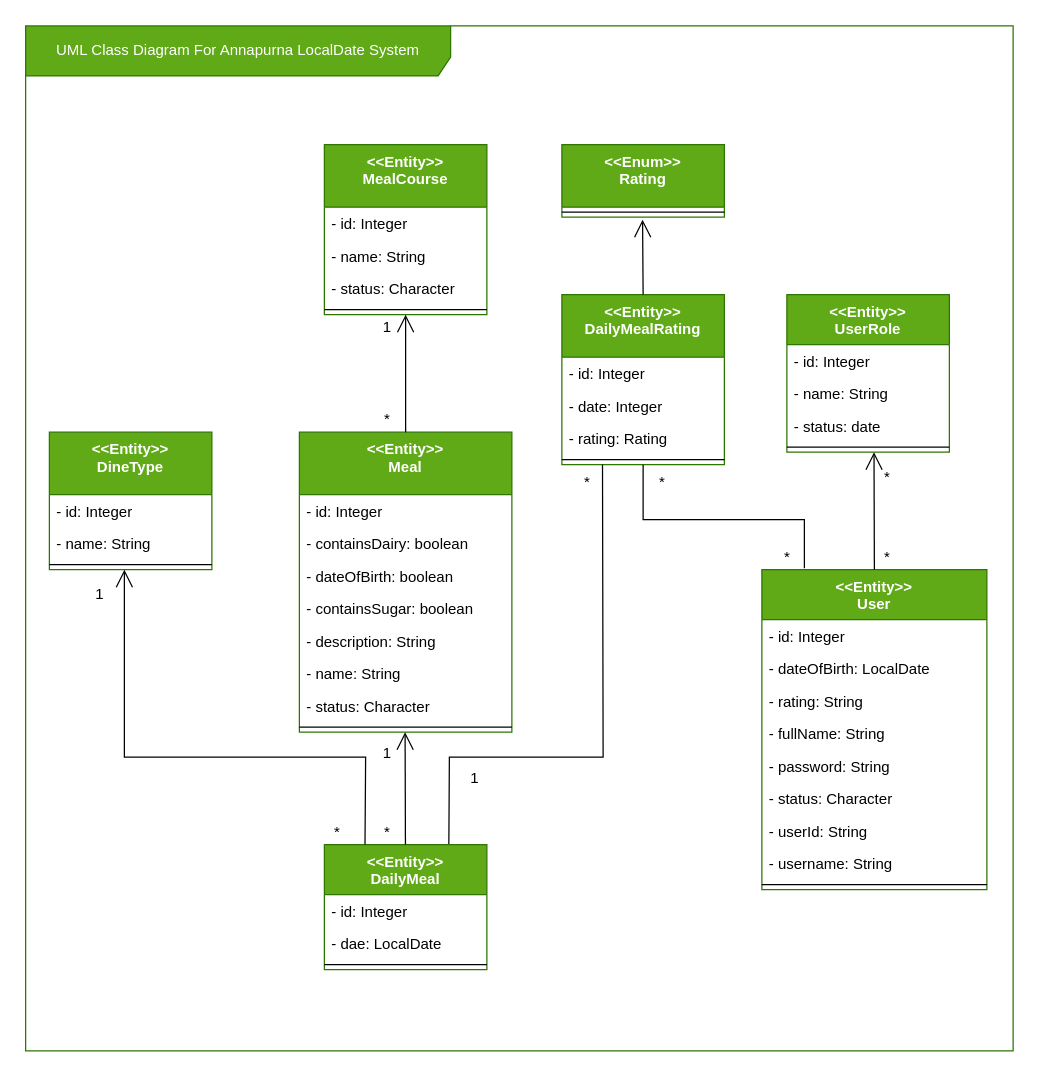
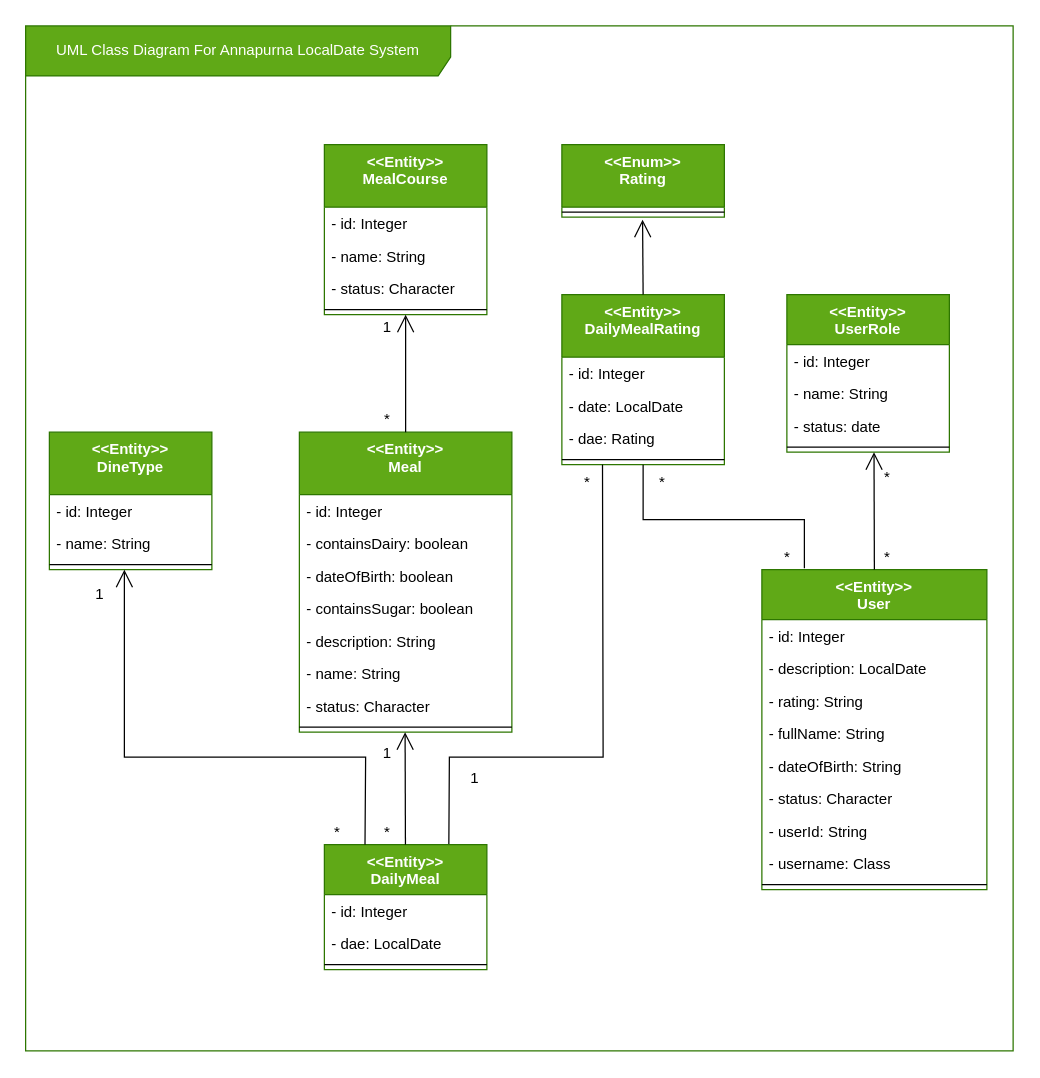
(626, 406) -> (632, 406)
(626, 439) -> (616, 439)
(860, 669) -> (858, 669)
(837, 766) -> (847, 766)
(837, 864) -> (832, 864)
